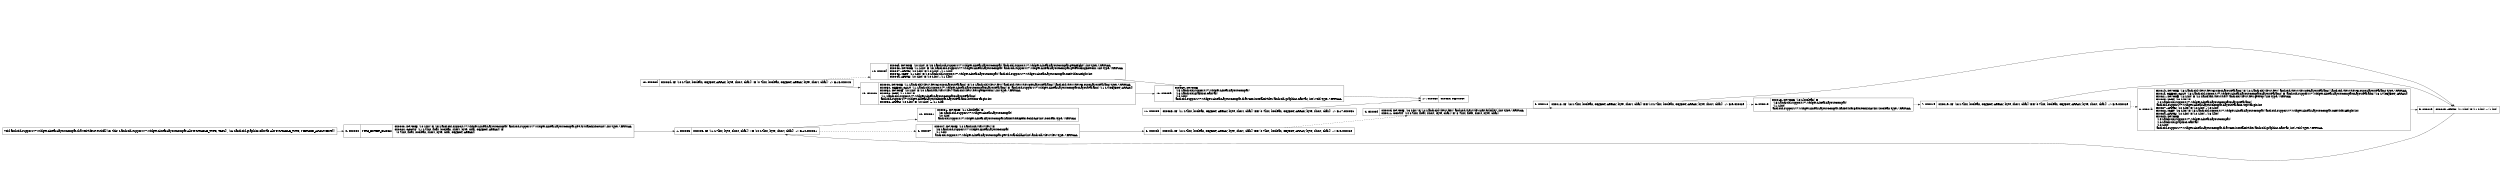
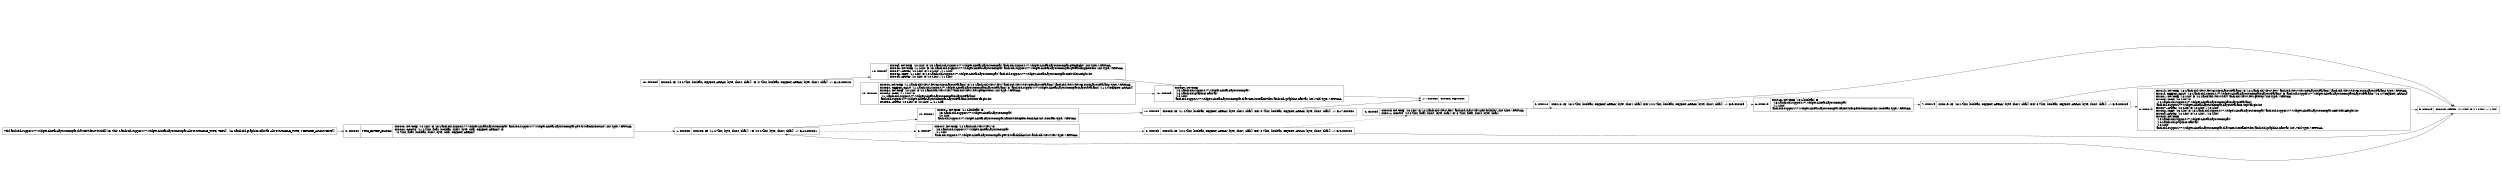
(846, 78) -> (846, 78)
(842, 87) -> none
none -> (1110, 113)
none -> (1905, 136)
